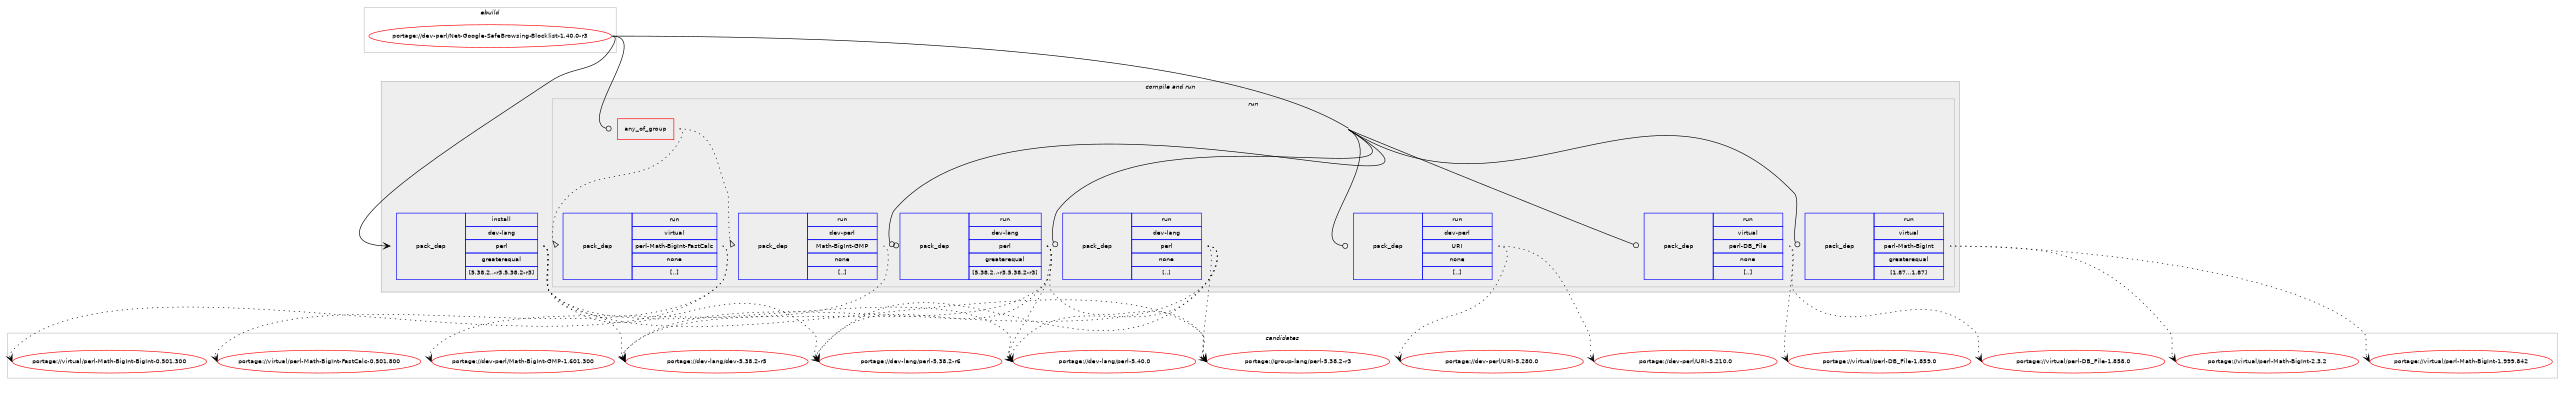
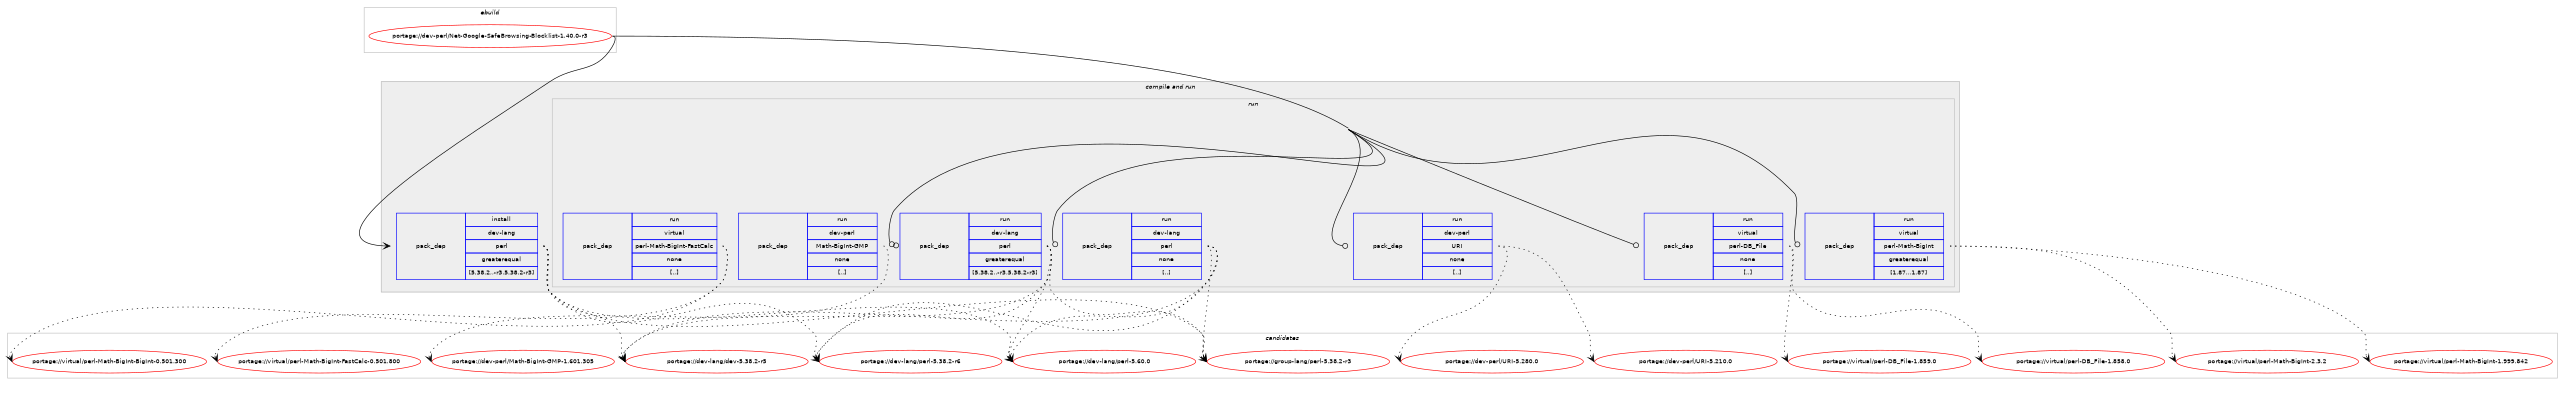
(645, 129) -> none
(523, 362) -> (523, 362)
(1105, 362) -> (1105, 362)
